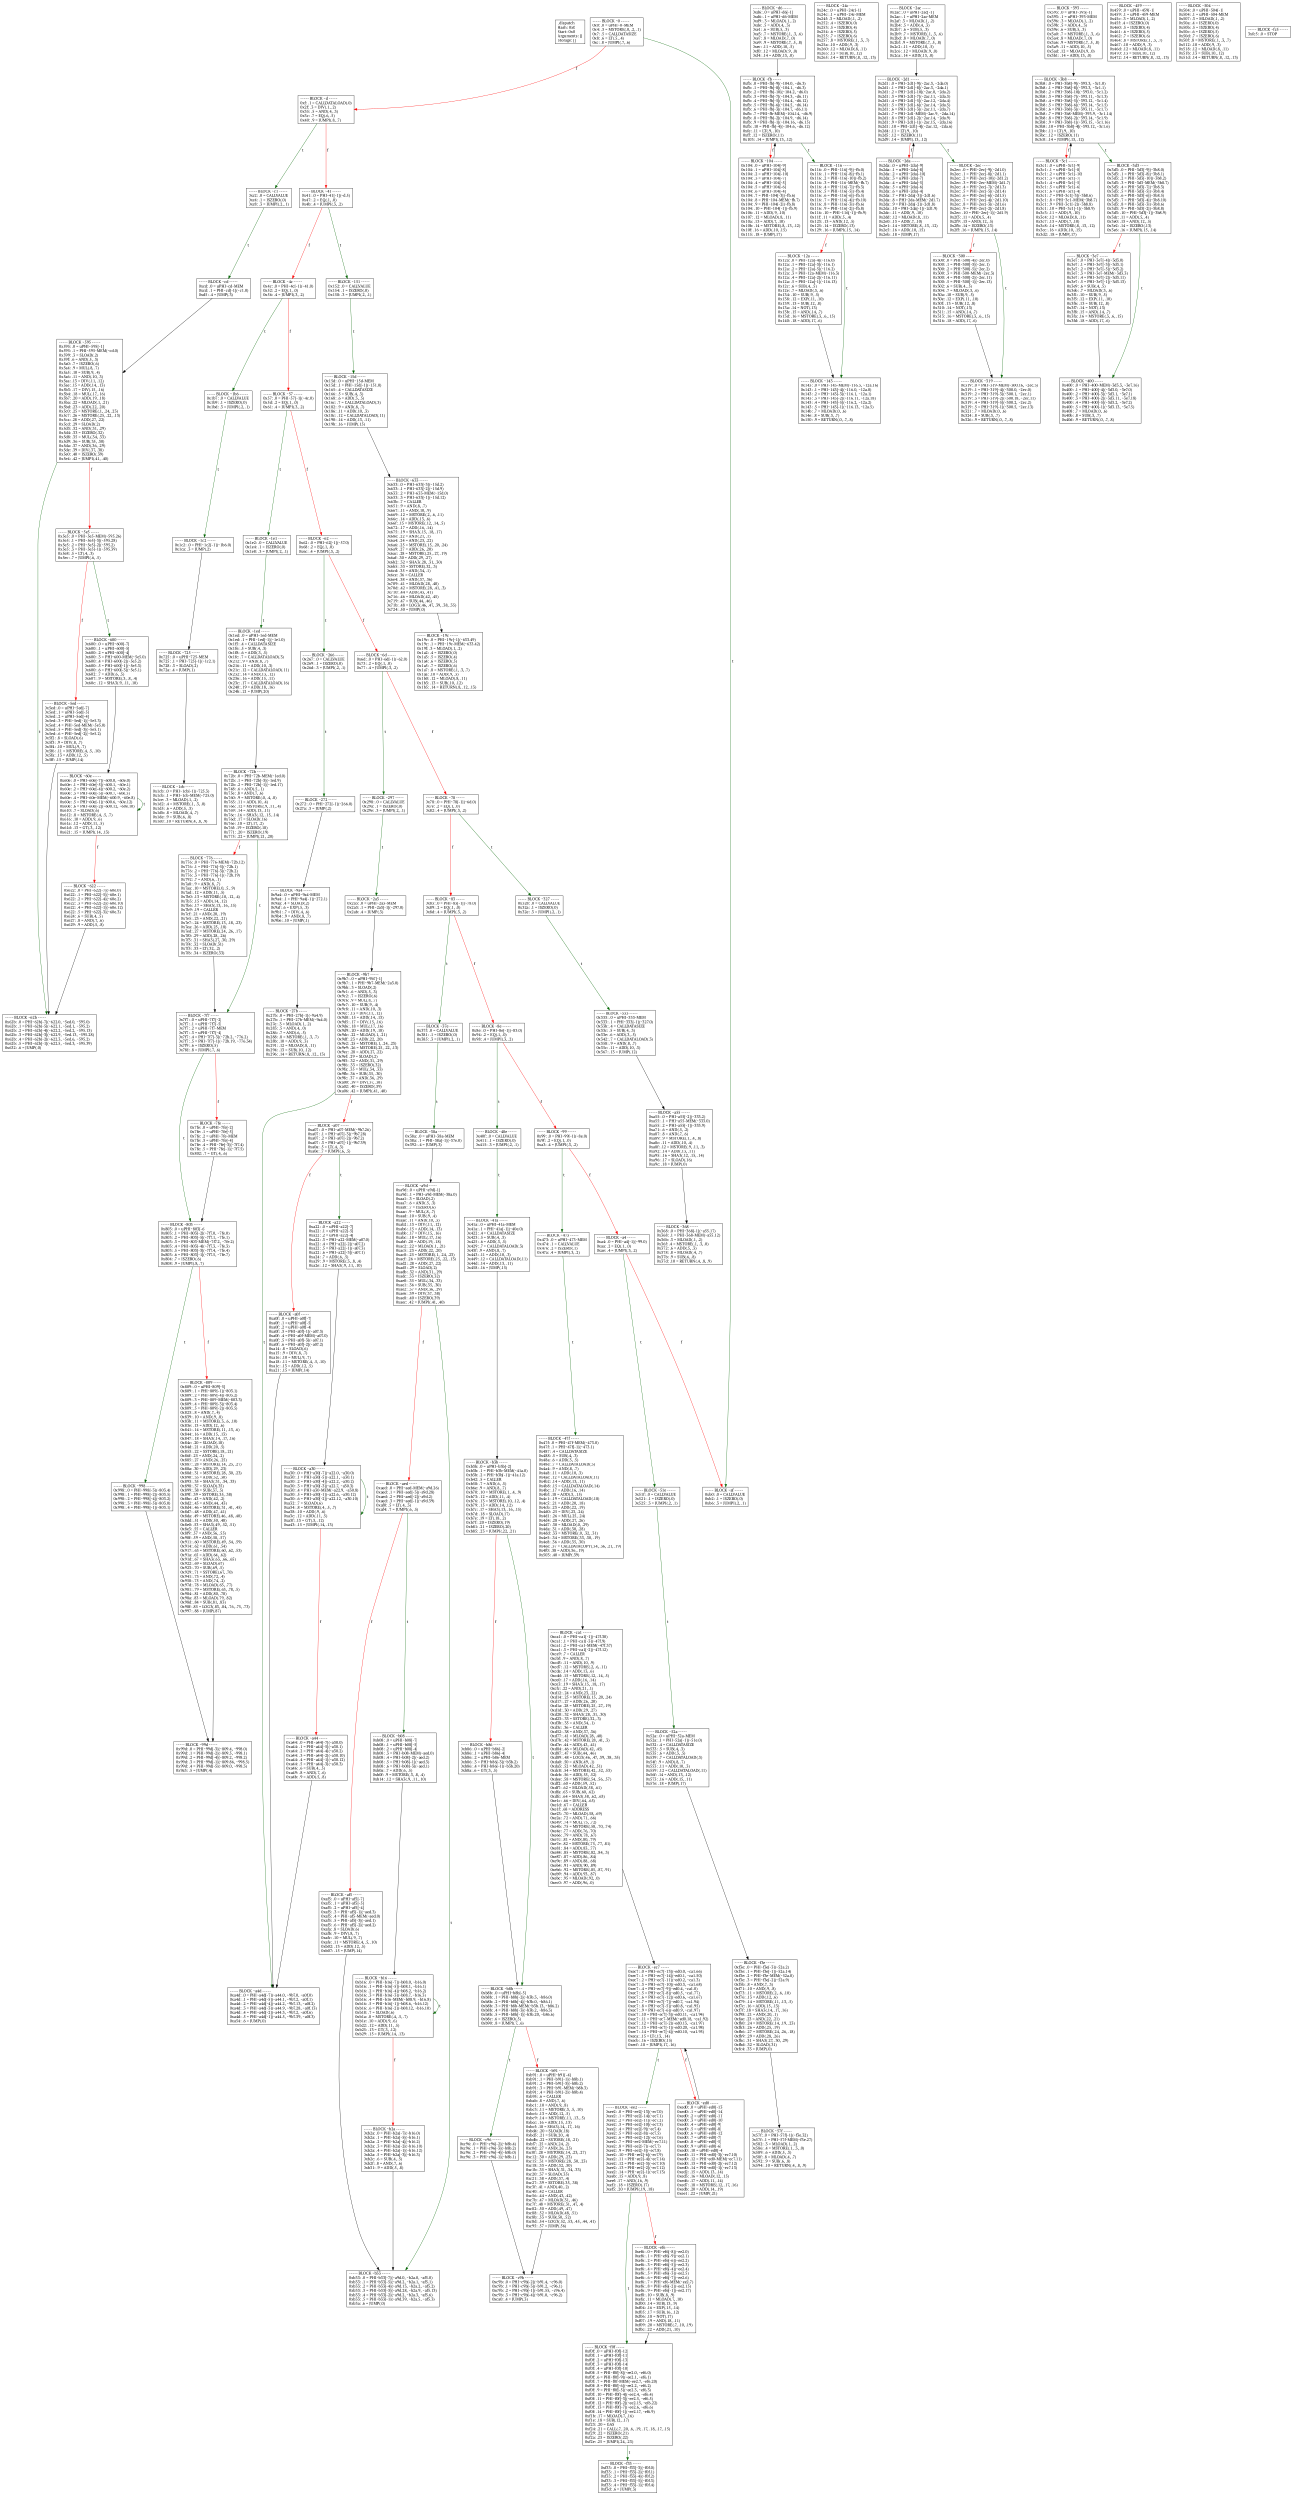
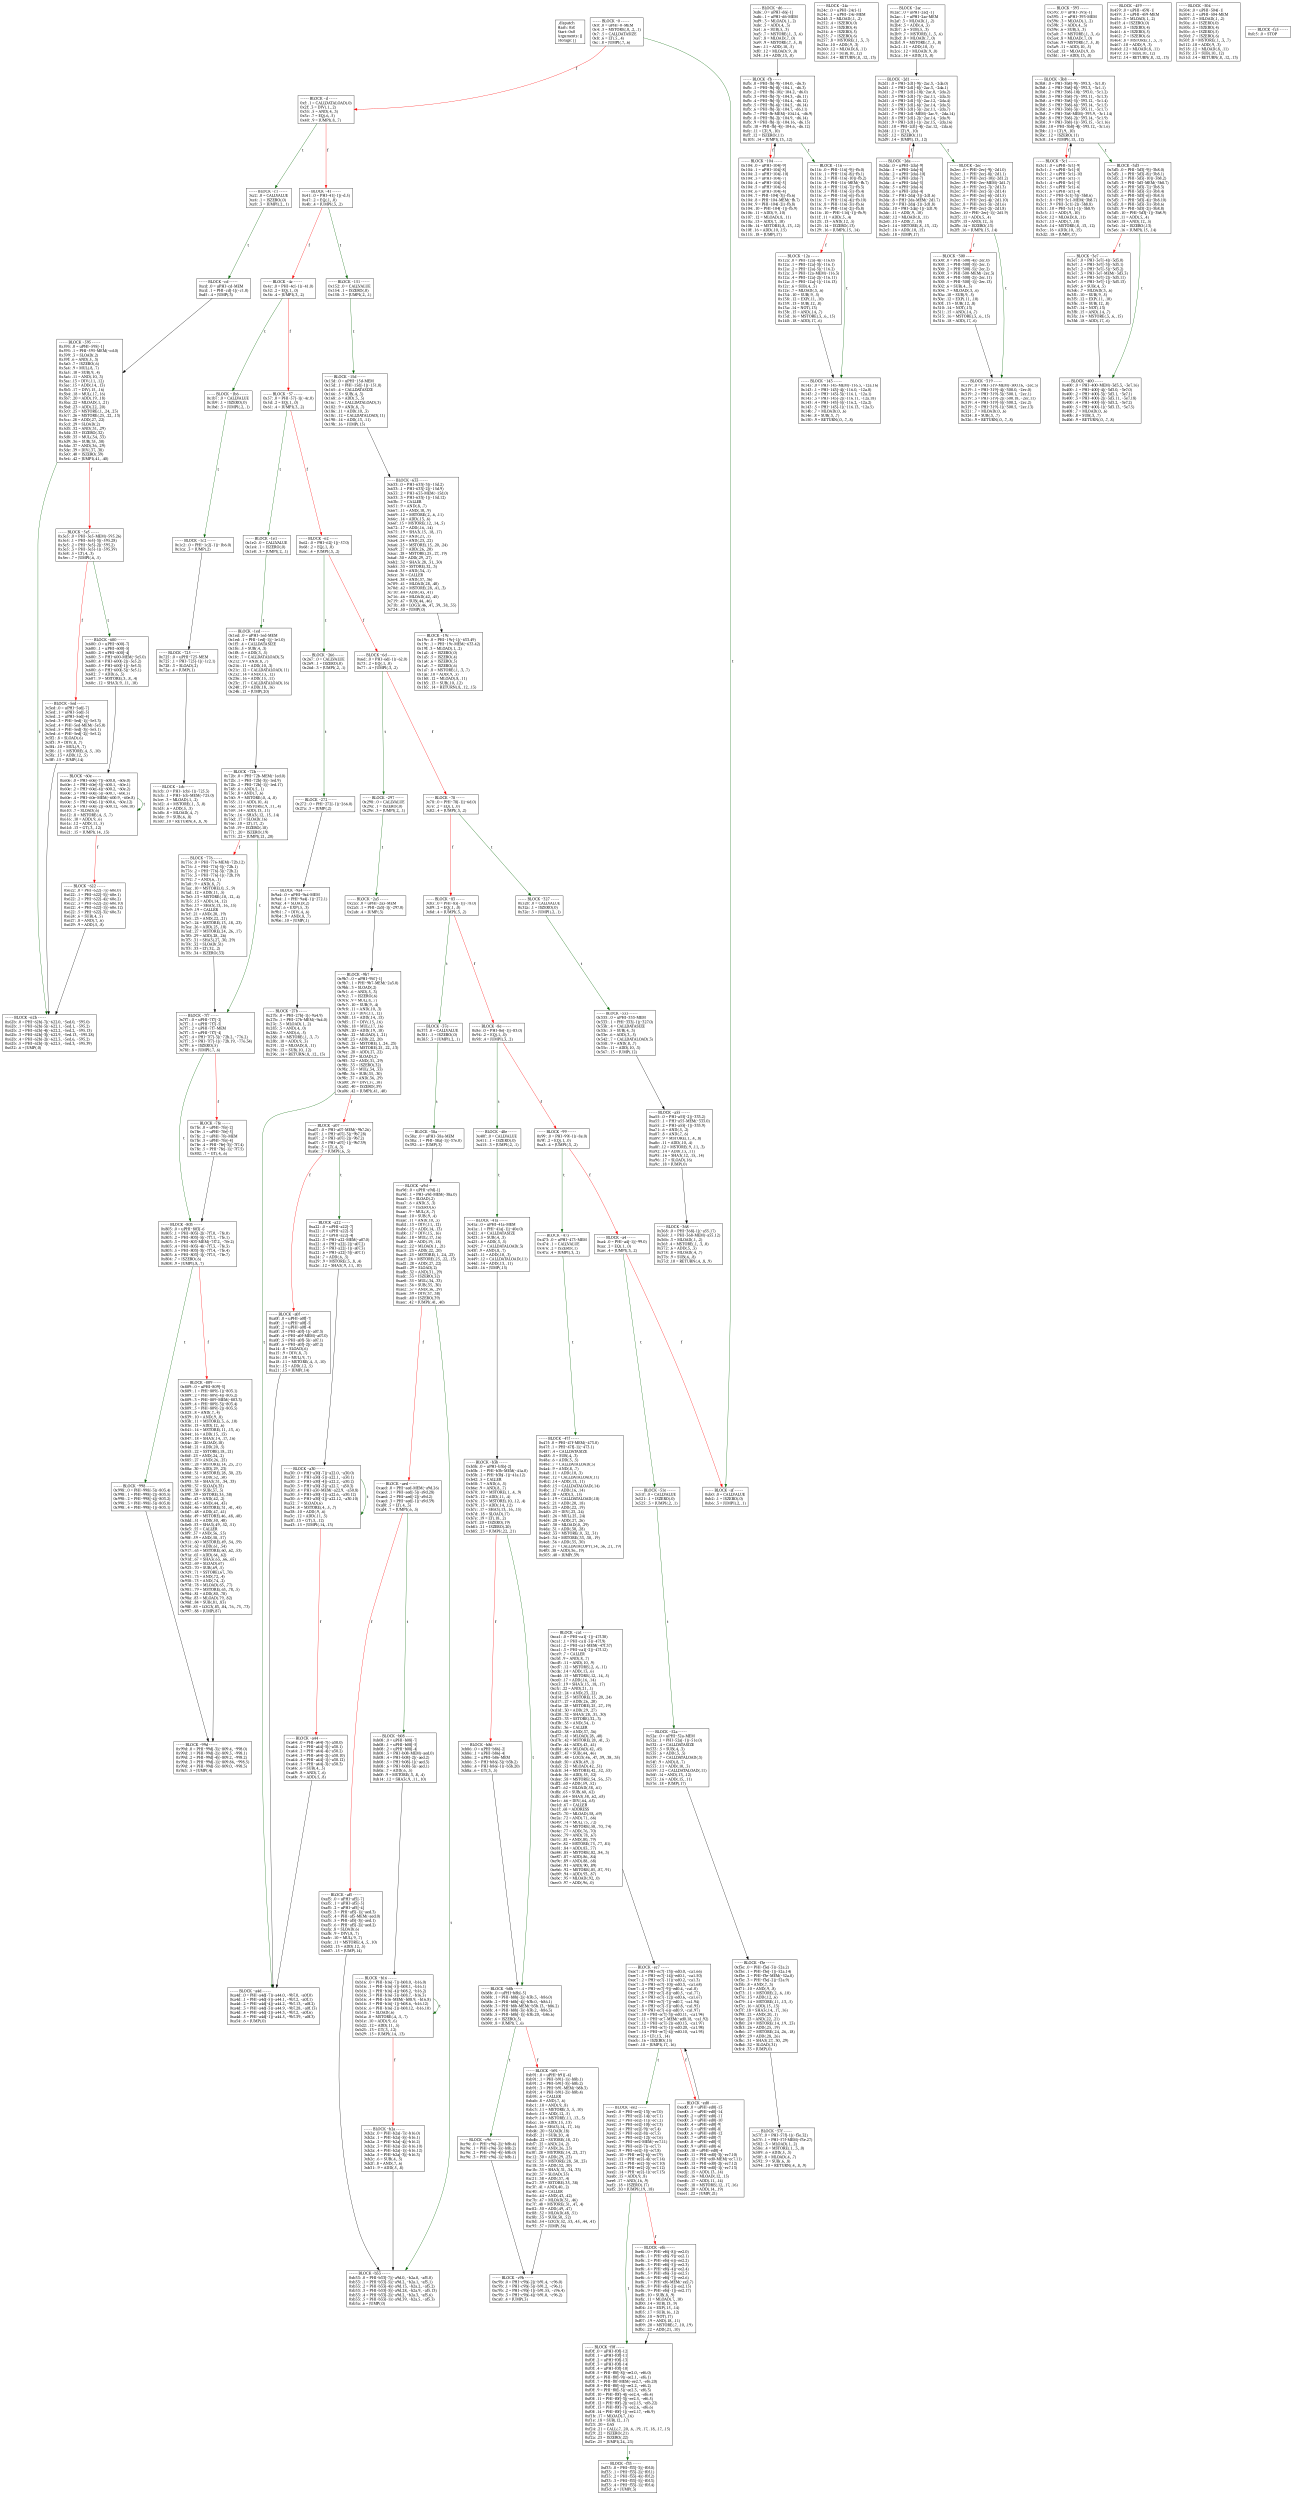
(1268, 32) -> (1268, 32)
